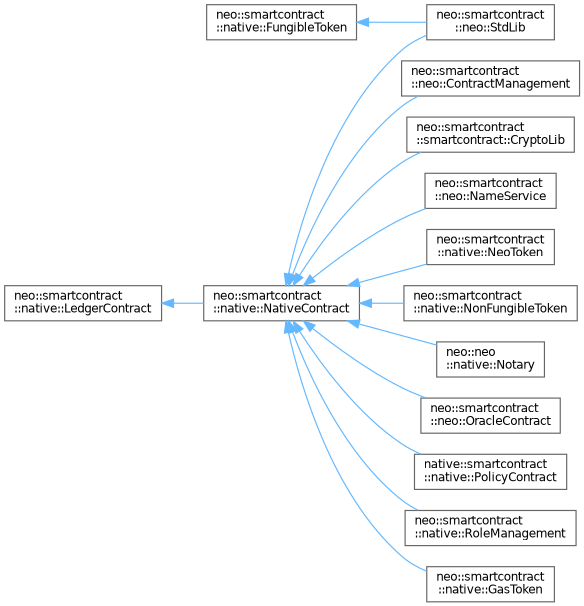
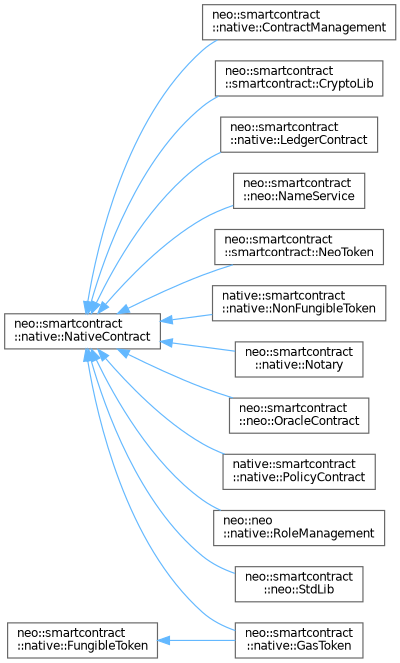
(398, 22) -> (202, 640)
(491, 78) -> (299, 22)
(491, 247) -> (299, 247)
(189, 303) -> (148, 218)
(491, 303) -> (299, 303)
(491, 359) -> (299, 359)
(491, 528) -> (299, 528)
